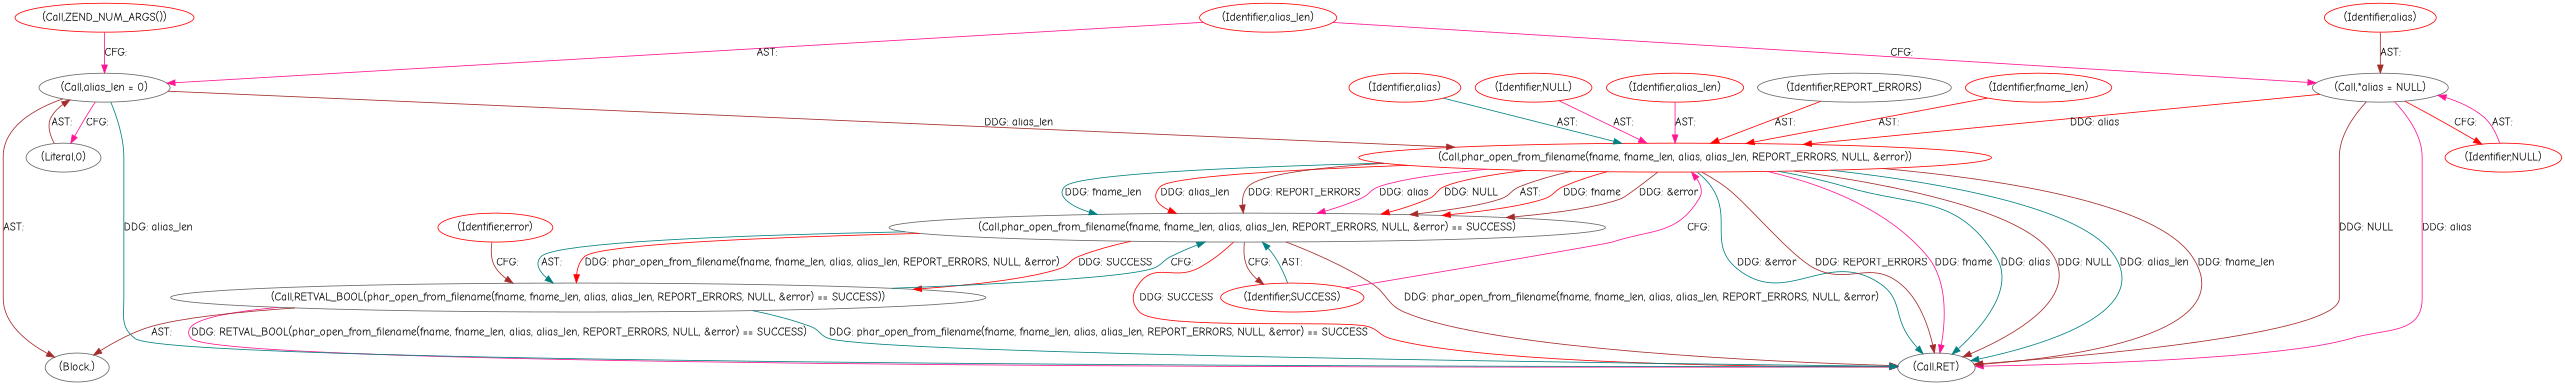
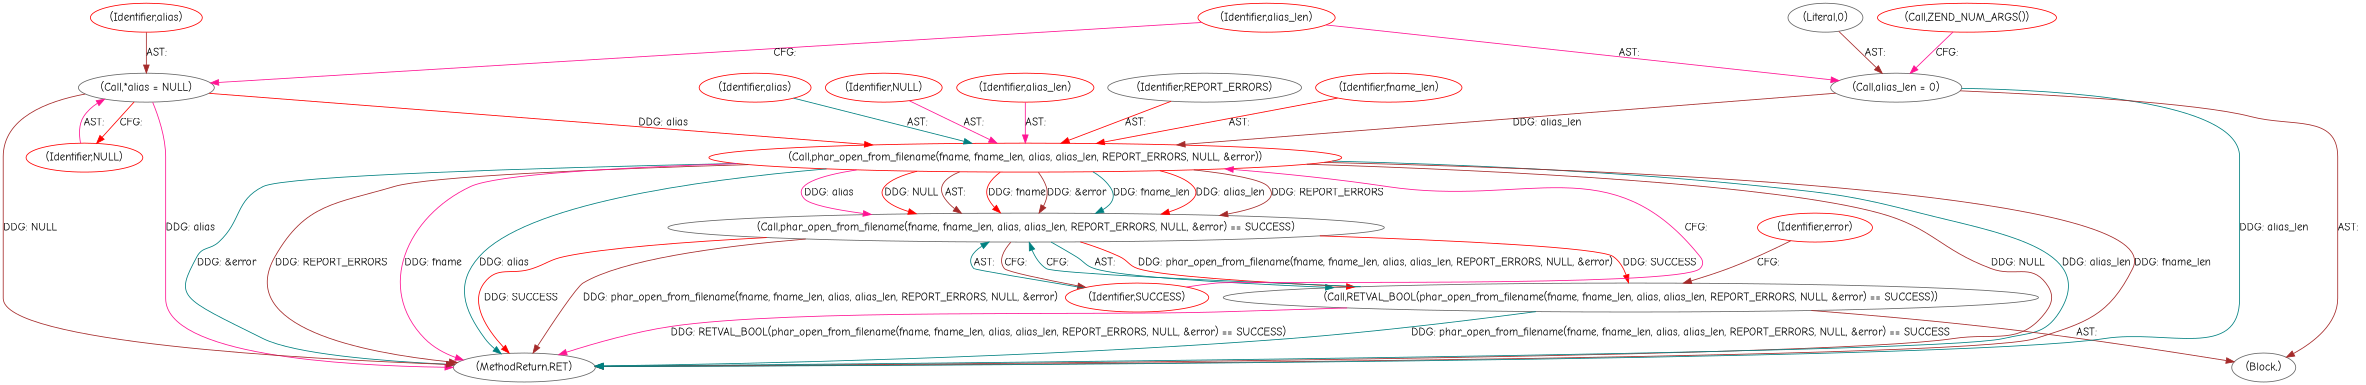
(85, 119) -> none
(1936, 368) -> (524, 368)
